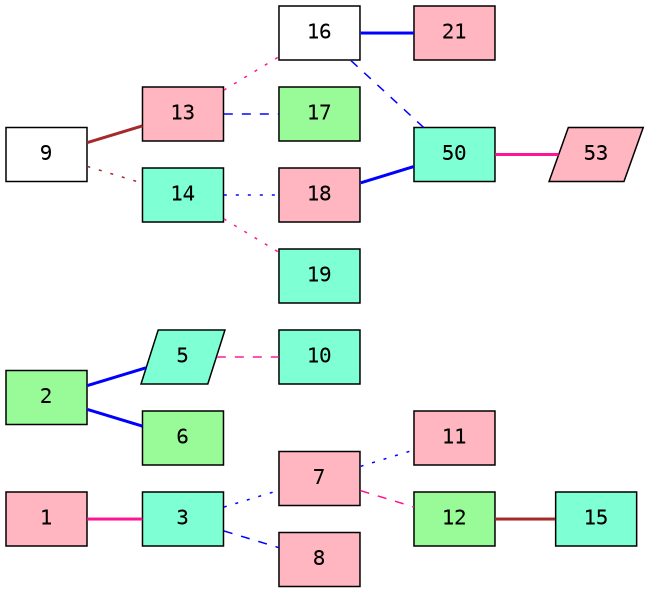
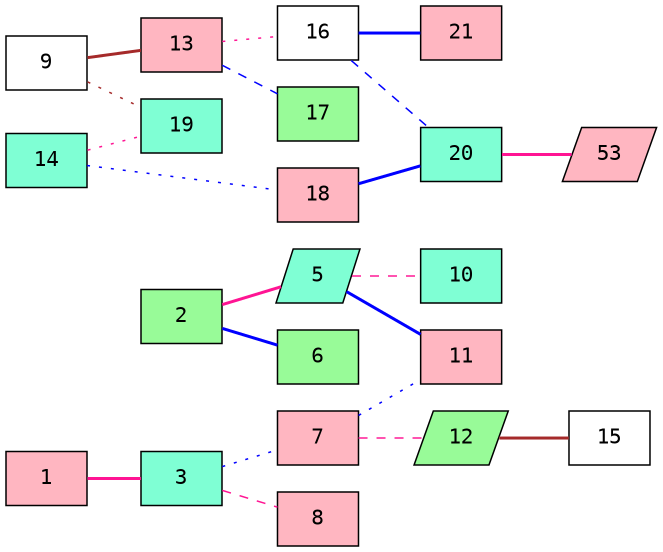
(454, 154) -> (461, 154)
(115, 175) -> (114, 95)
none -> (384, 313)
(117, 377) -> (252, 296)
(454, 519) -> (461, 438)
(596, 519) -> (609, 438)
(251, 539) -> (250, 499)
